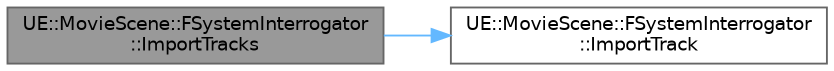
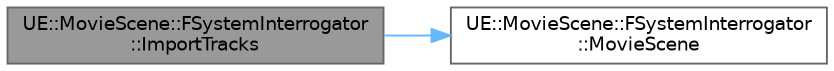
(639, 36) -> (639, 36)
